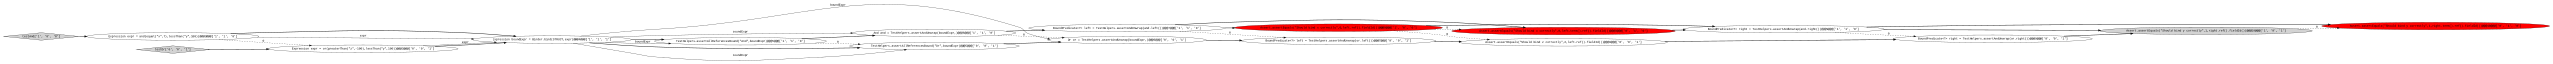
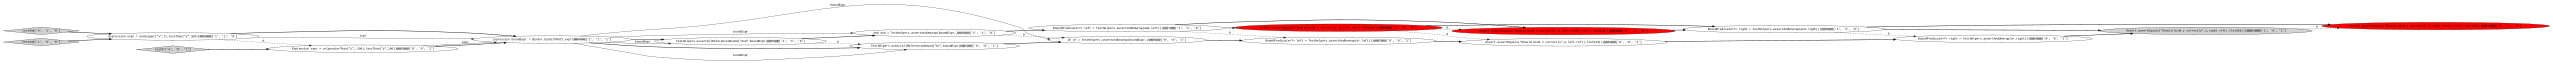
none -> (41, 31)
